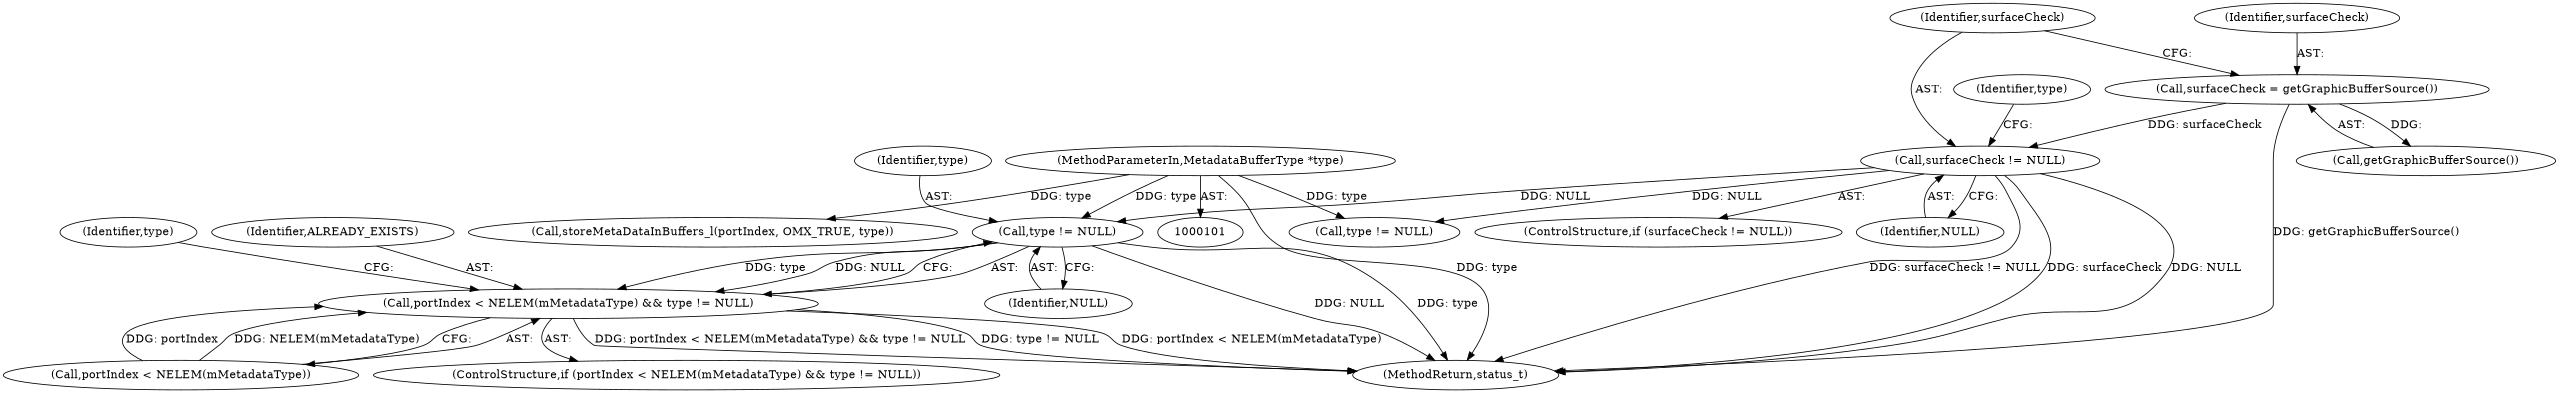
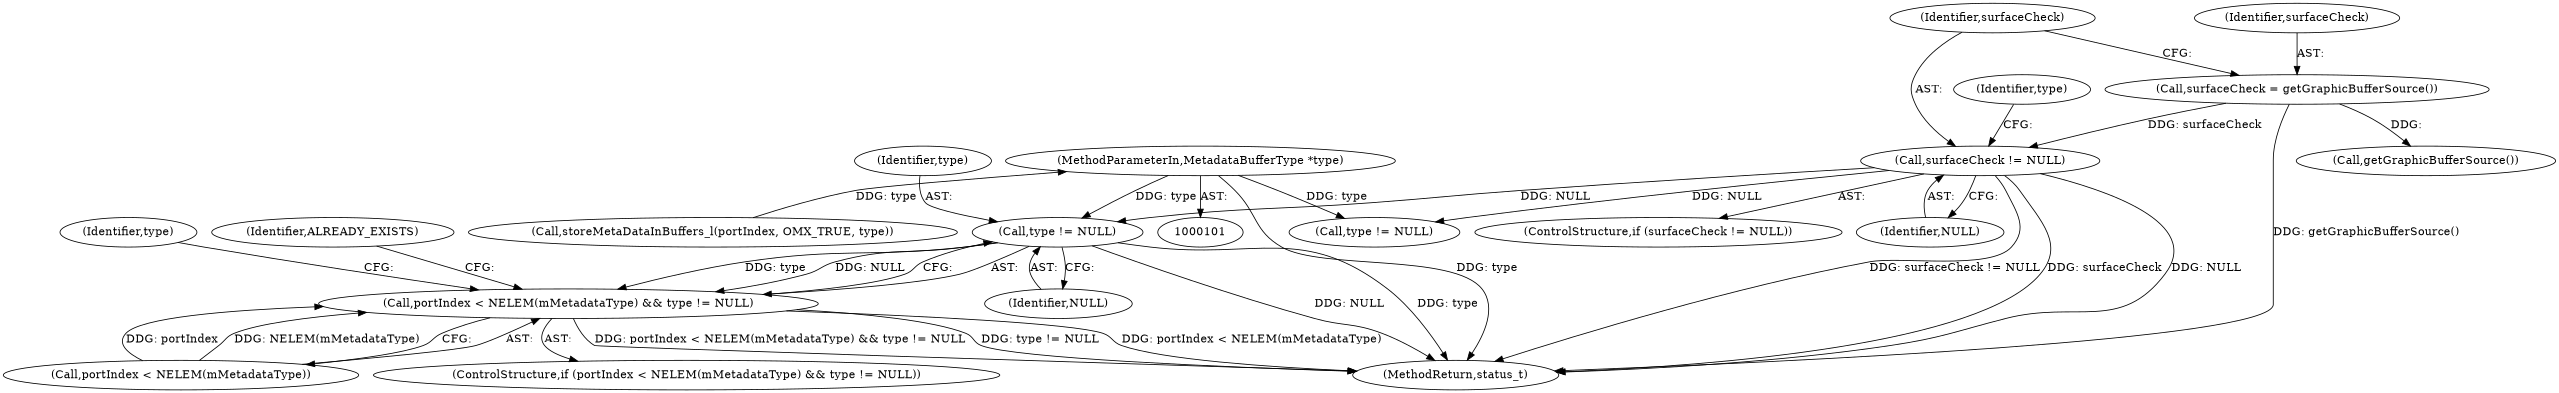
(2341, 133) -> none
(983, 199) -> (904, 185)
(482, 268) -> (482, 268)
